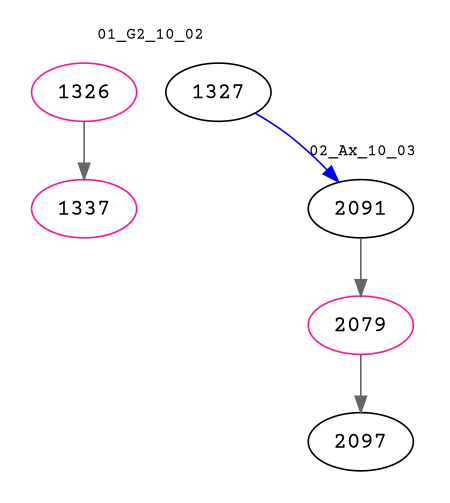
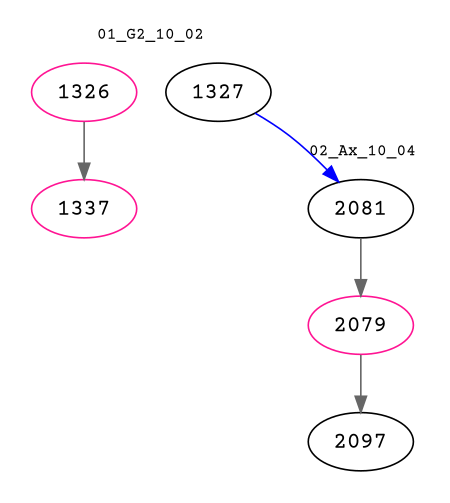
(363, 151) -> (363, 151)
(361, 209) -> (361, 209)
